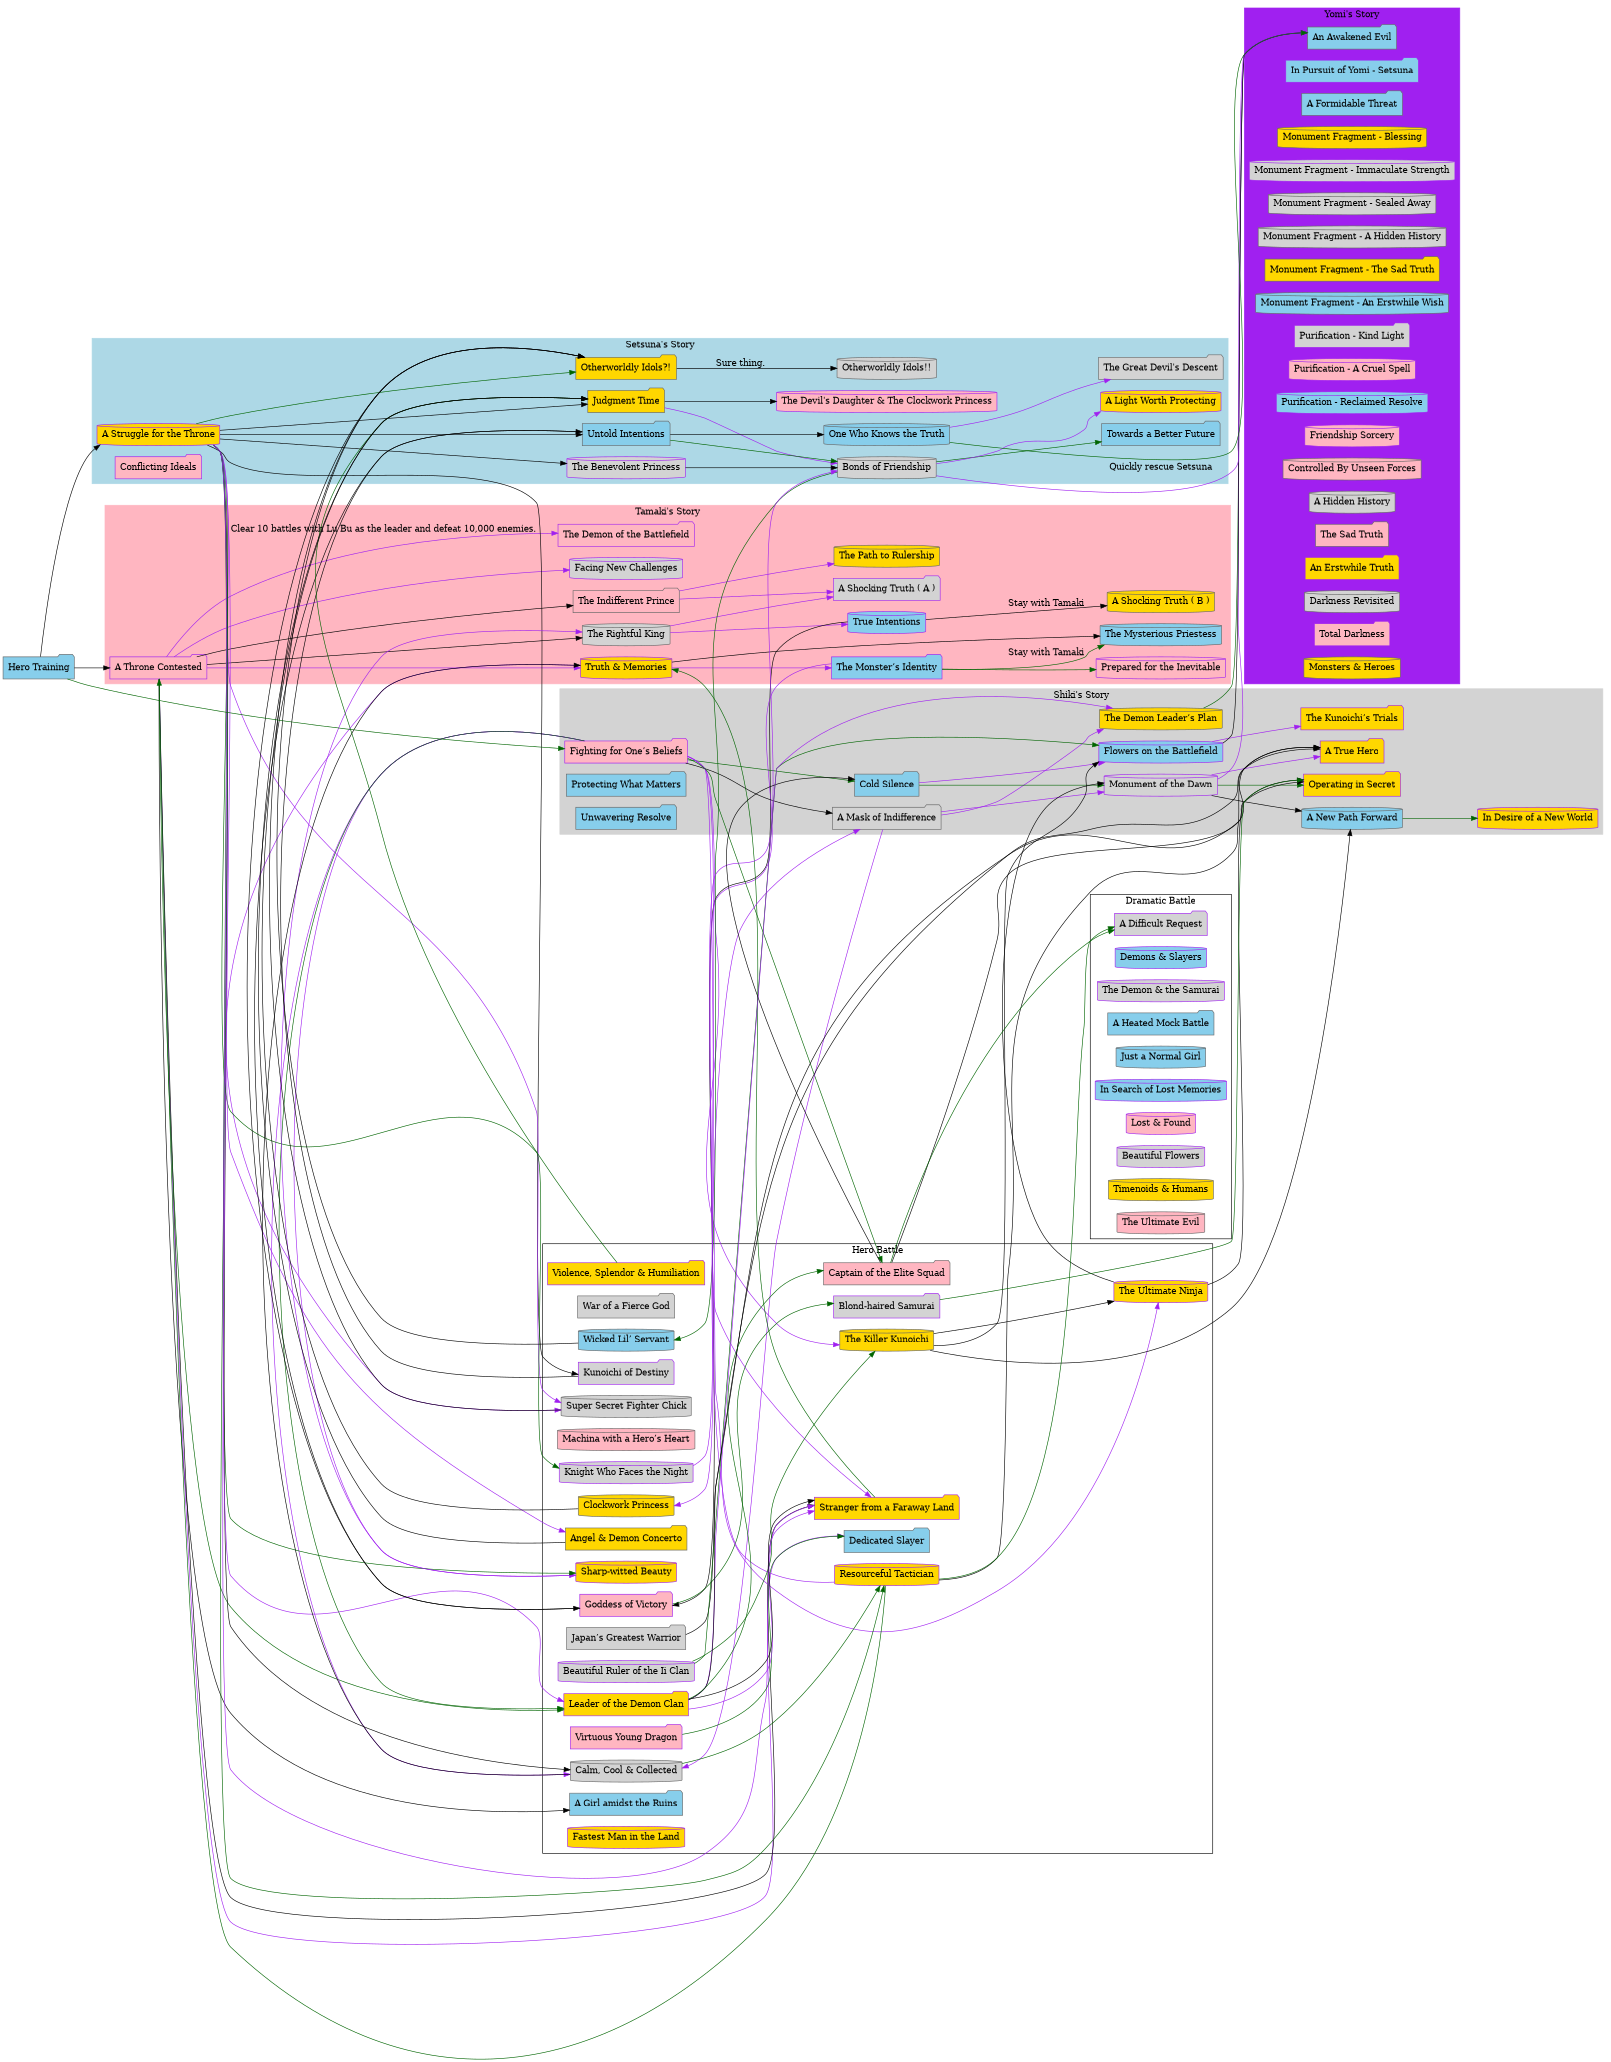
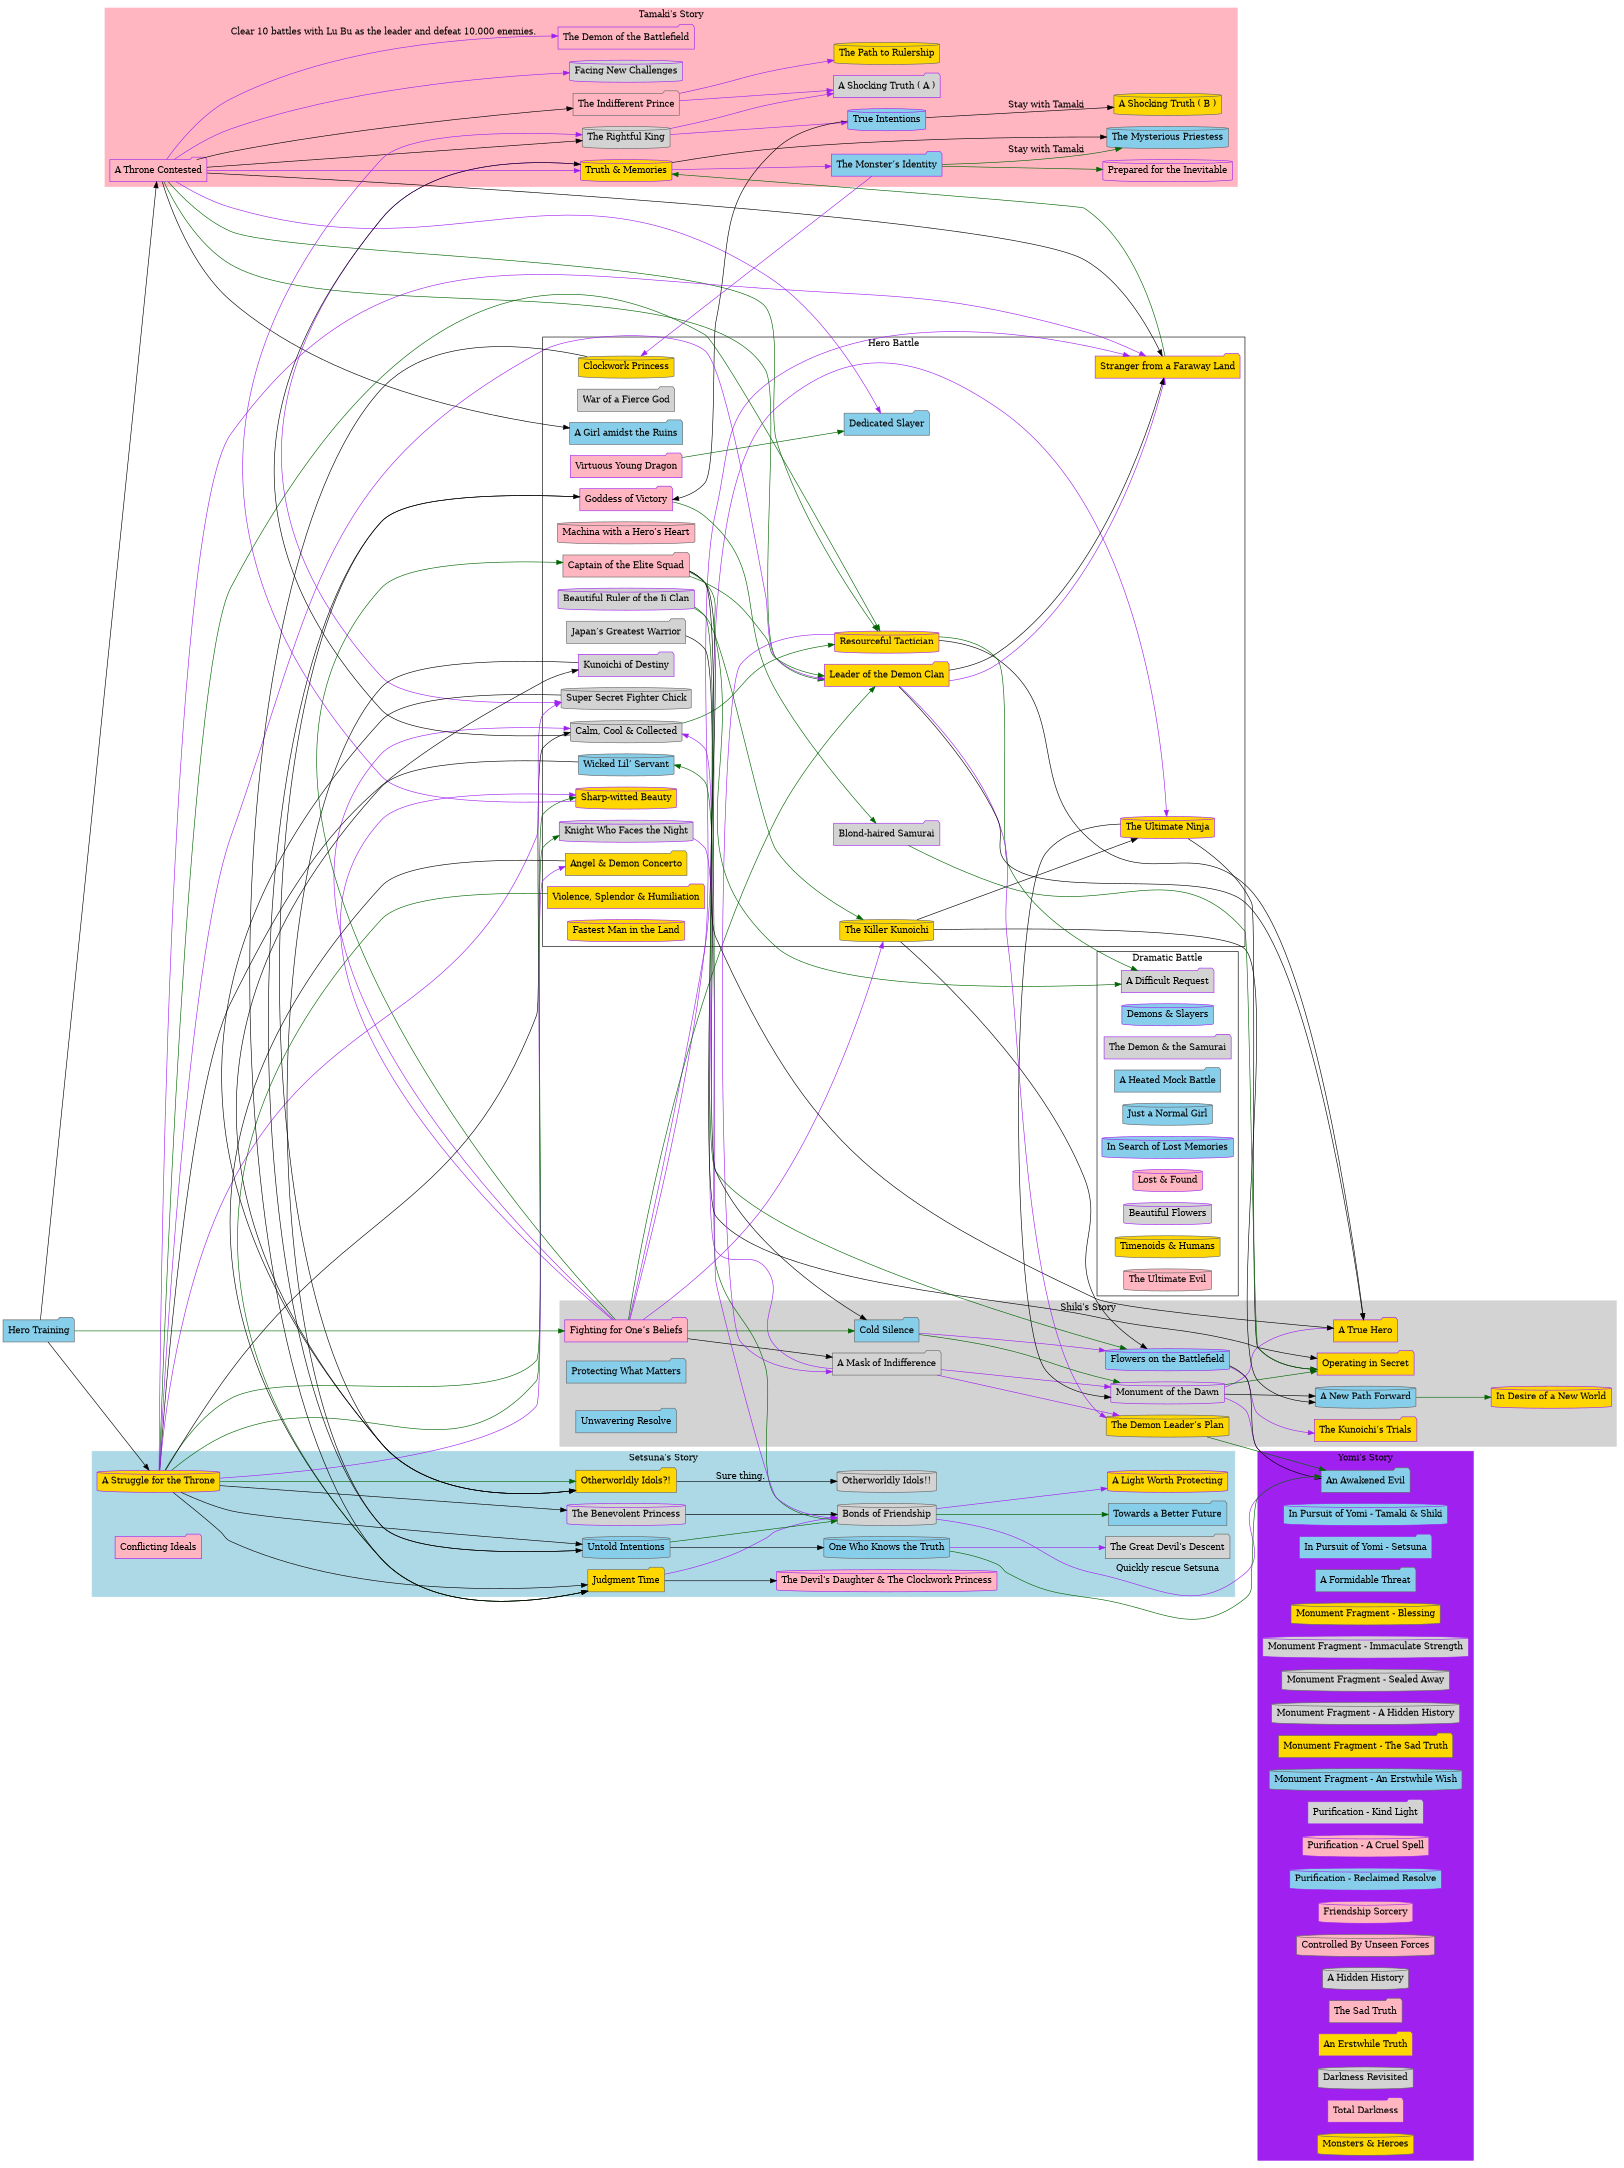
(626, 435) -> (626, 1548)
(1161, 991) -> (1168, 1048)
(737, 1476) -> (759, 629)
none -> (1366, 1514)
(221, 1911) -> (632, 273)
